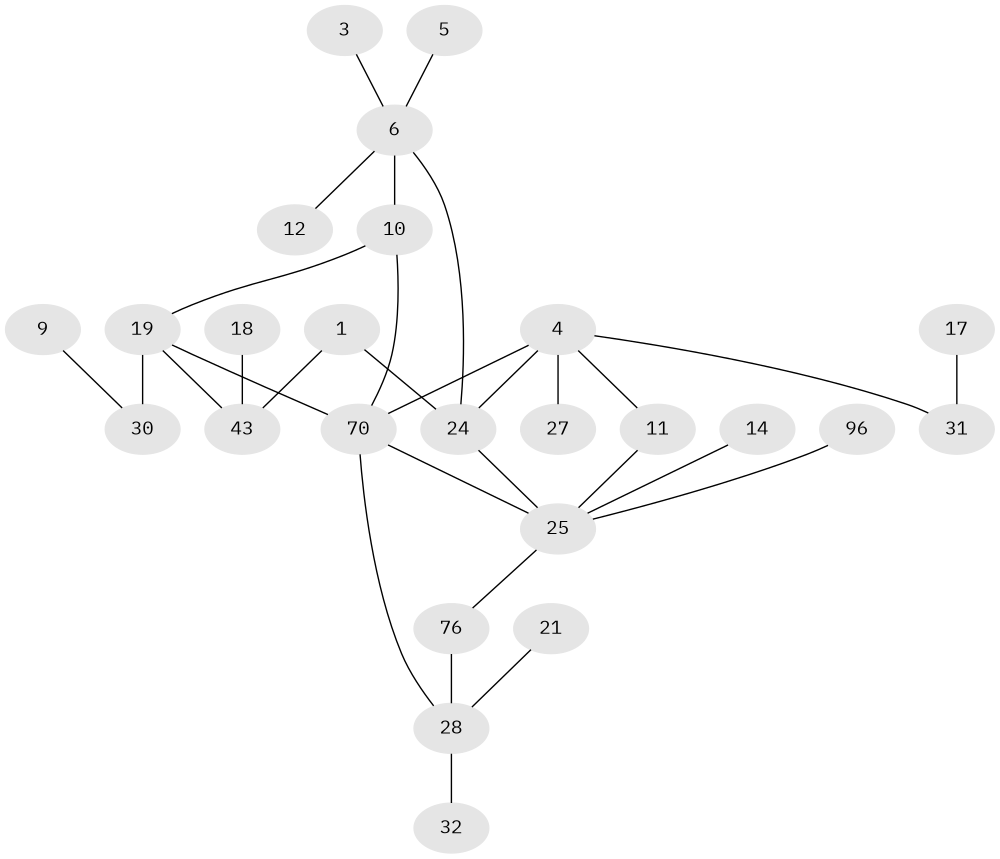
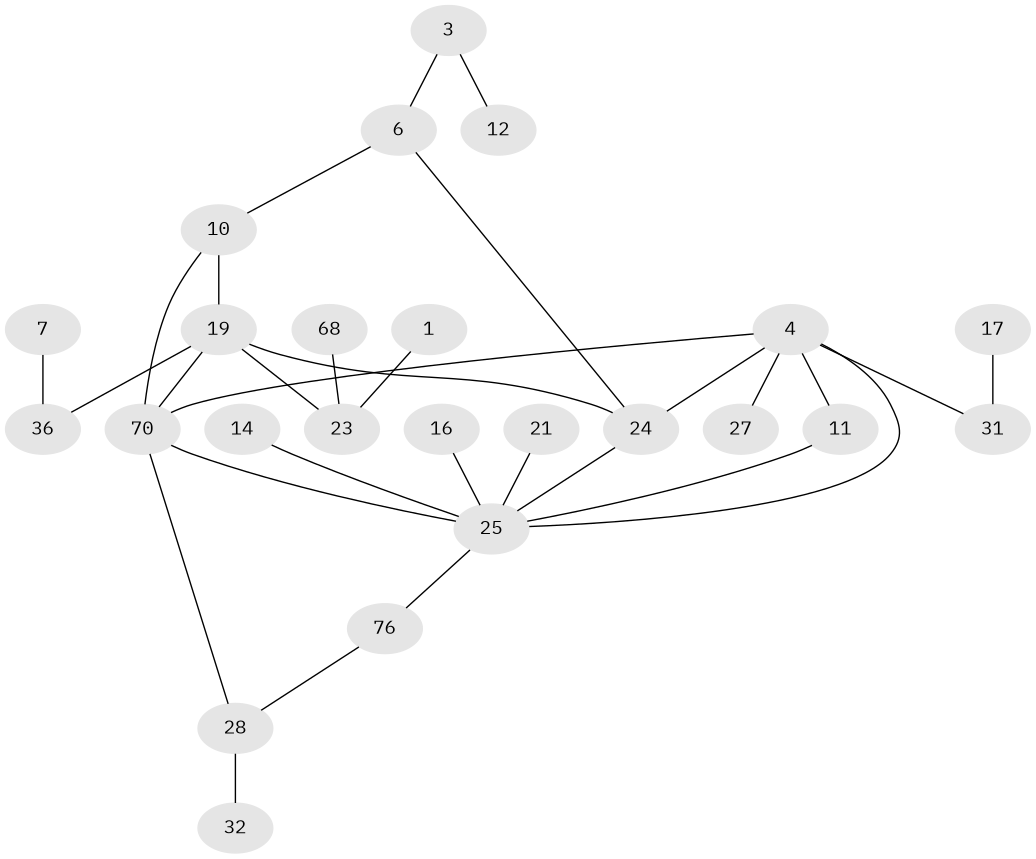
(444, 30) -> none
(345, 180) -> (474, 80)
(43, 330) -> (43, 330)
(242, 330) -> (330, 330)
(400, 379) -> (431, 377)
(143, 429) -> (43, 429)
(242, 429) -> (342, 429)
(857, 429) -> (442, 429)
none -> (788, 498)
(501, 678) -> (516, 479)
